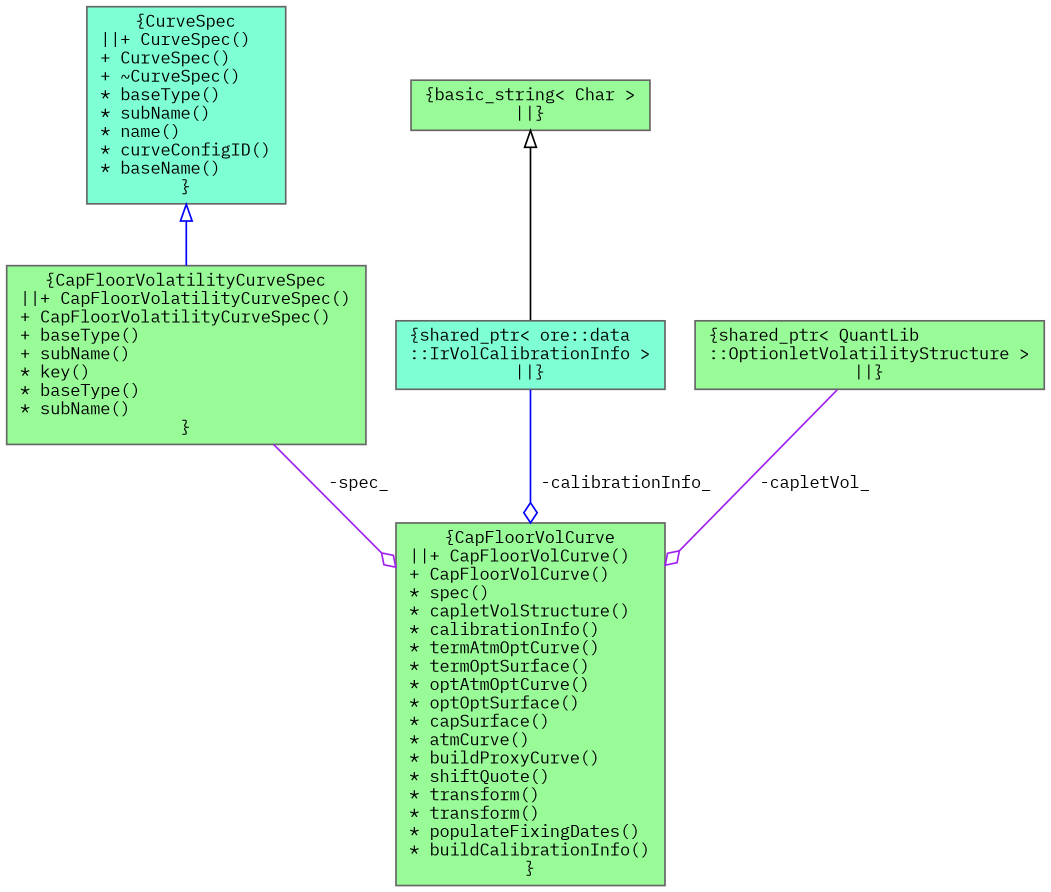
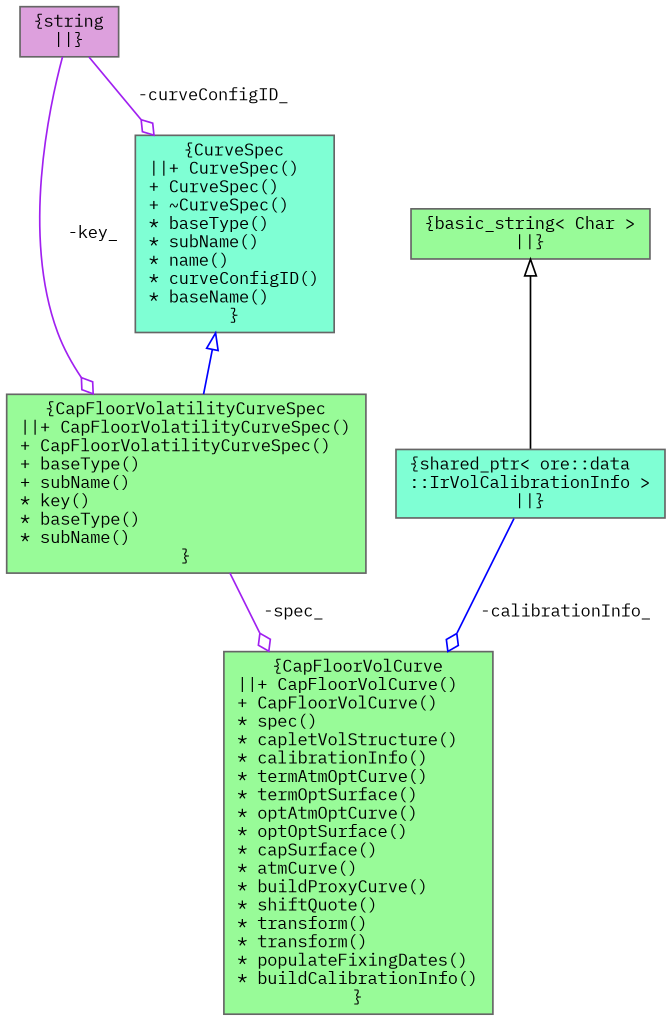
none -> (69, 32)
(870, 355) -> none
